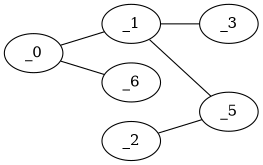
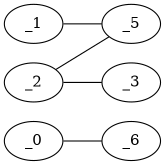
(180, 24) -> (83, 82)
(83, 38) -> none
